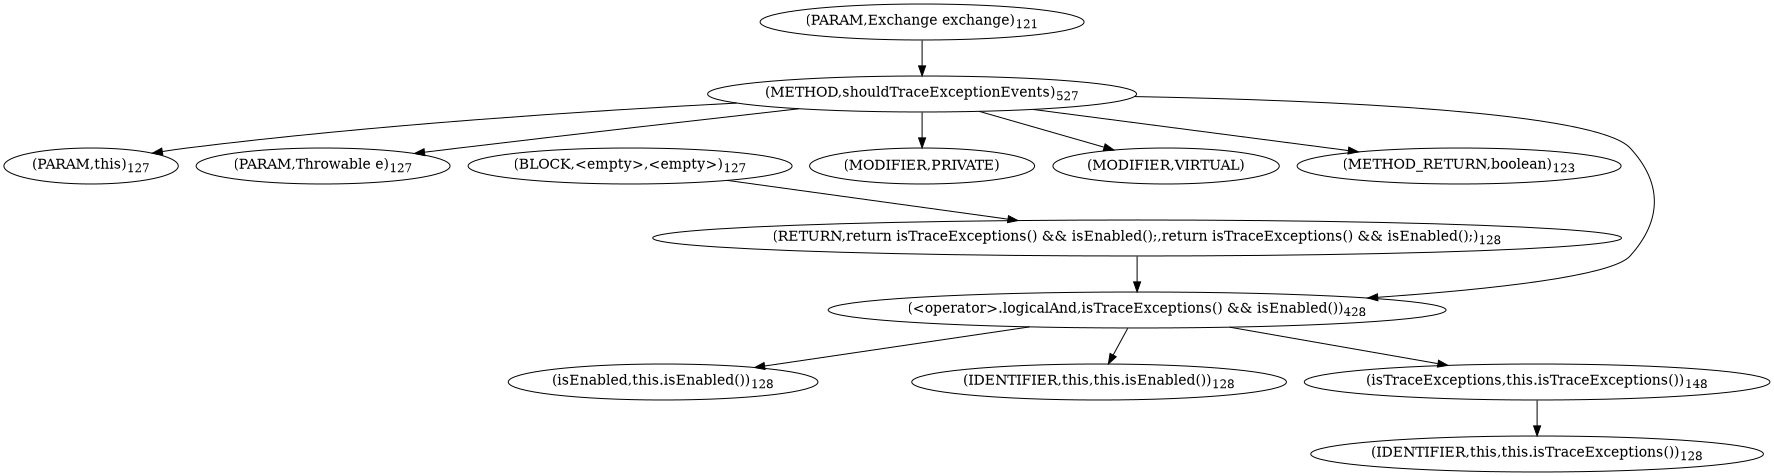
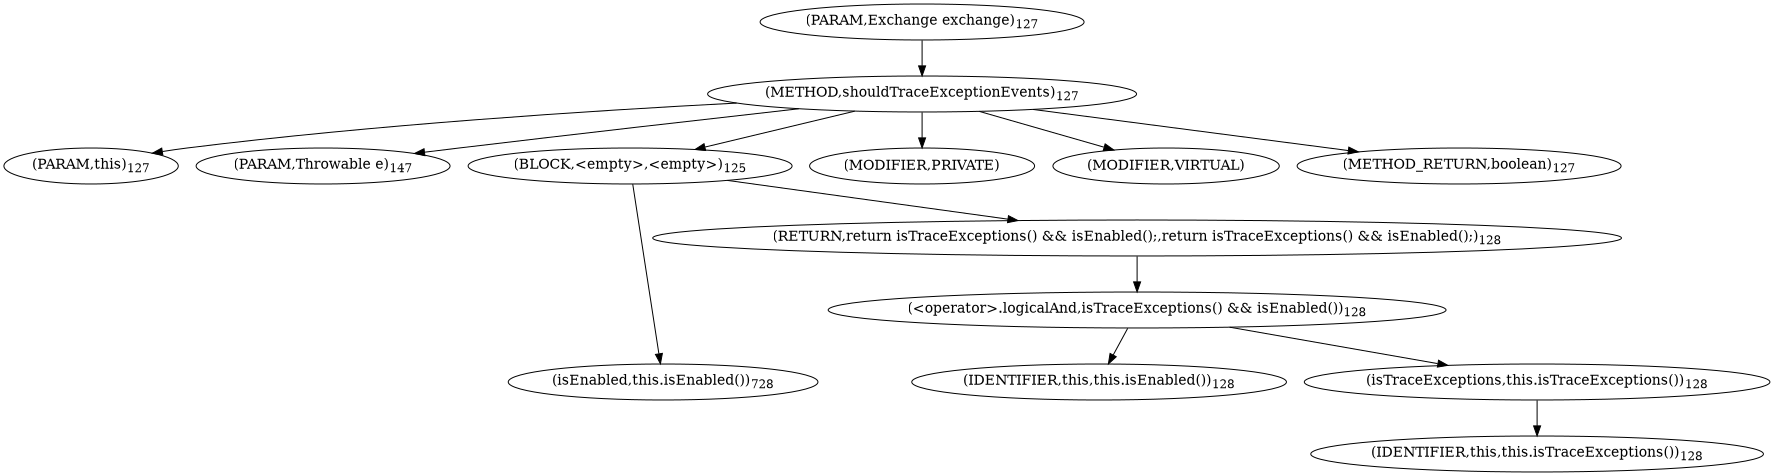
(1027, 20) -> (1027, 20)
(1068, 92) -> (1068, 92)
(1573, 127) -> (780, 129)
(401, 164) -> (401, 164)
(735, 164) -> (735, 164)
(1564, 164) -> (1564, 164)
(1355, 308) -> (1355, 308)
(897, 346) -> (646, 269)
(763, 380) -> (763, 380)
(1697, 380) -> (1697, 380)
